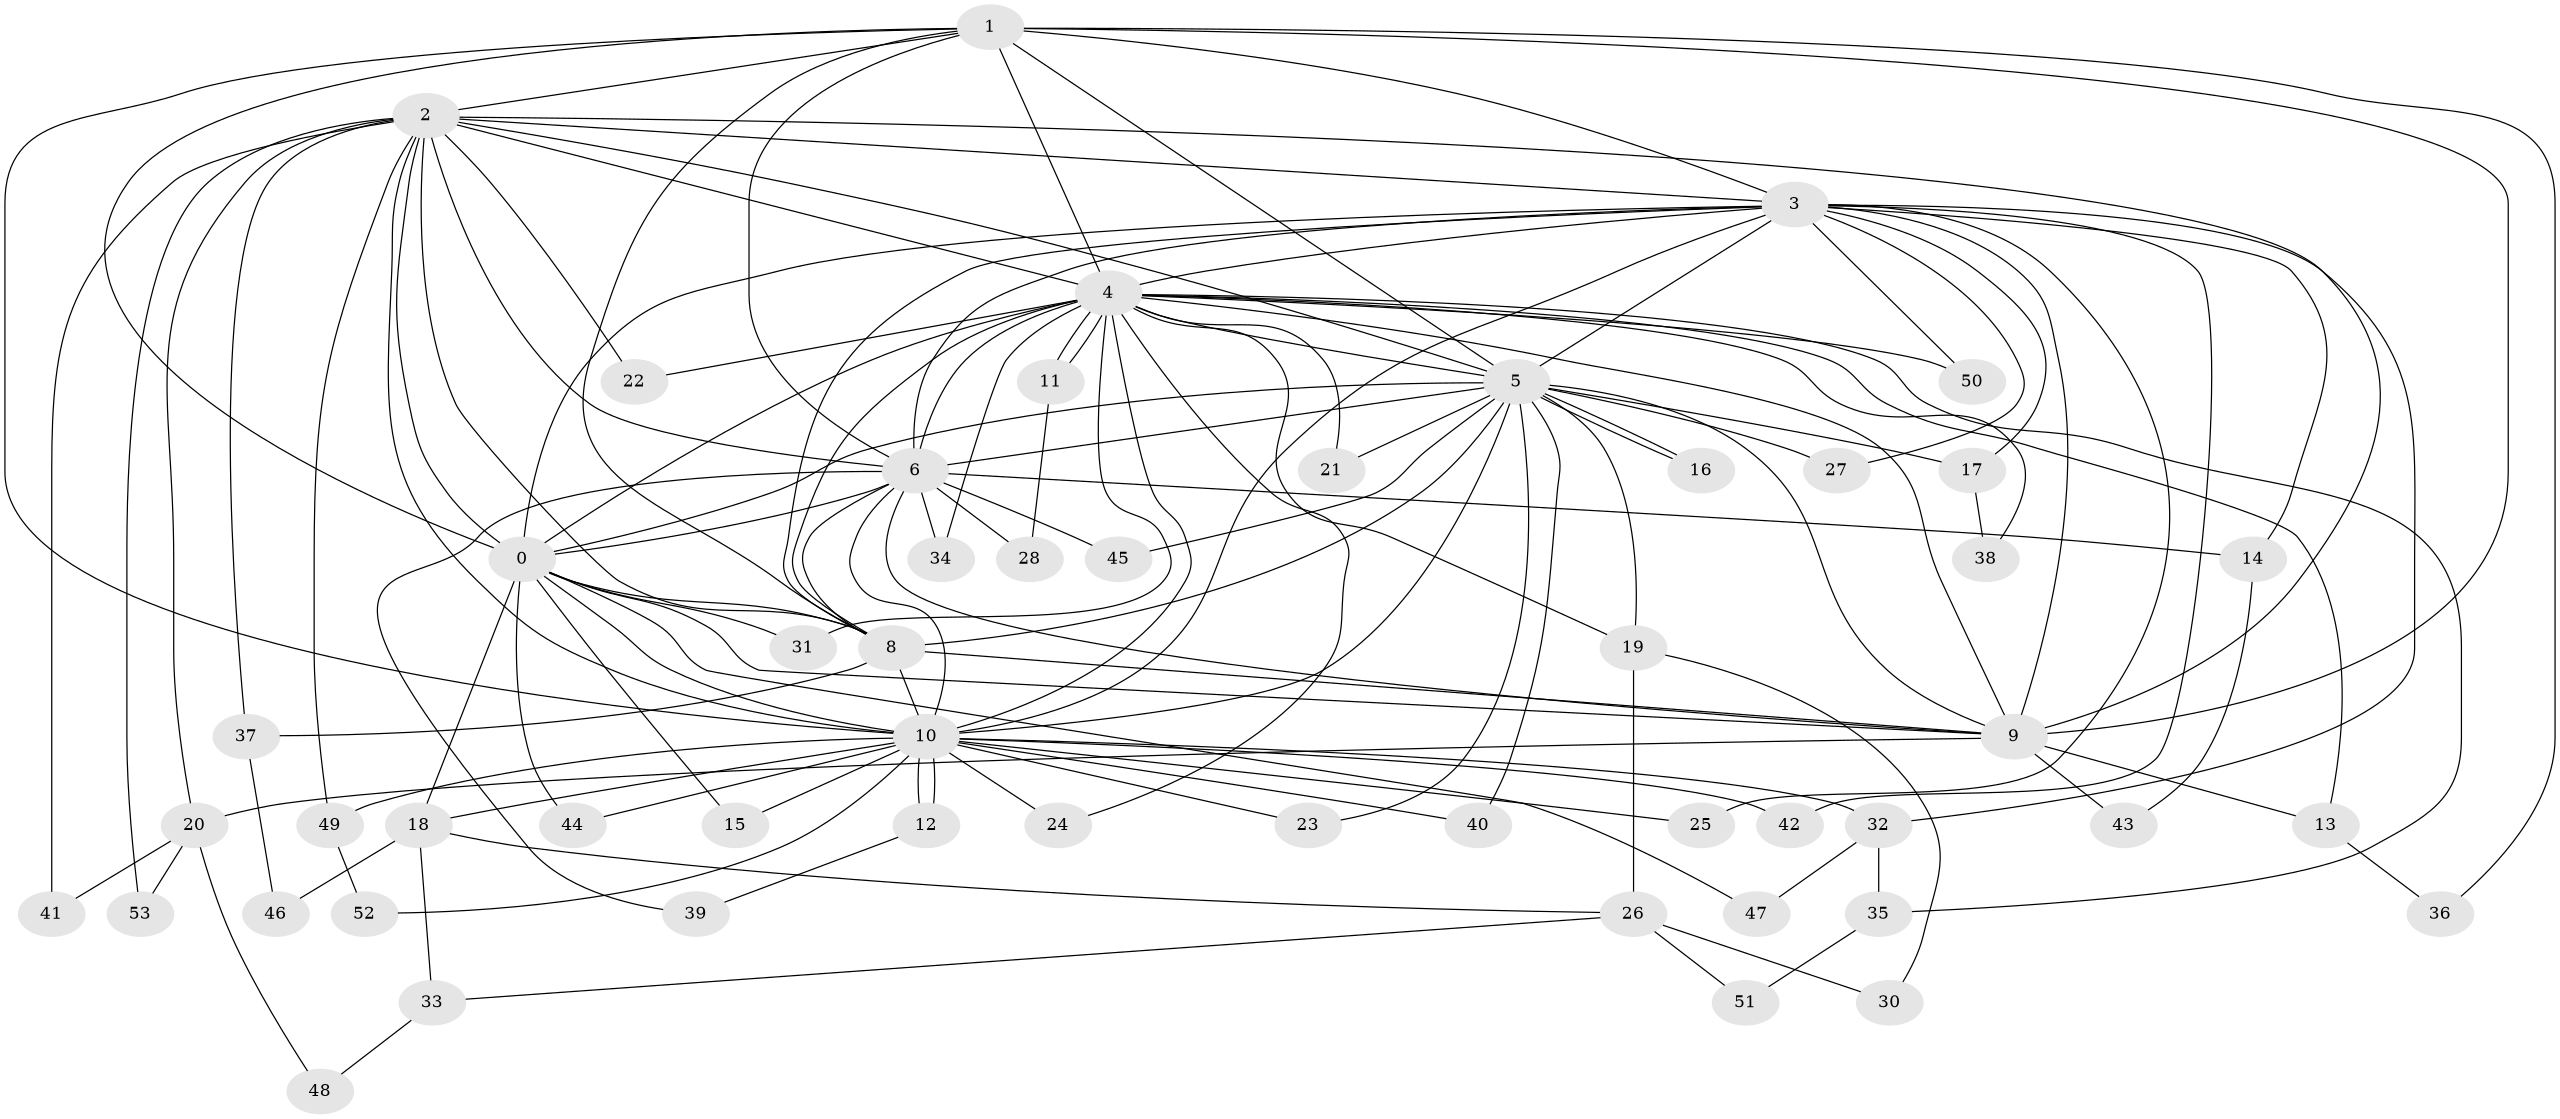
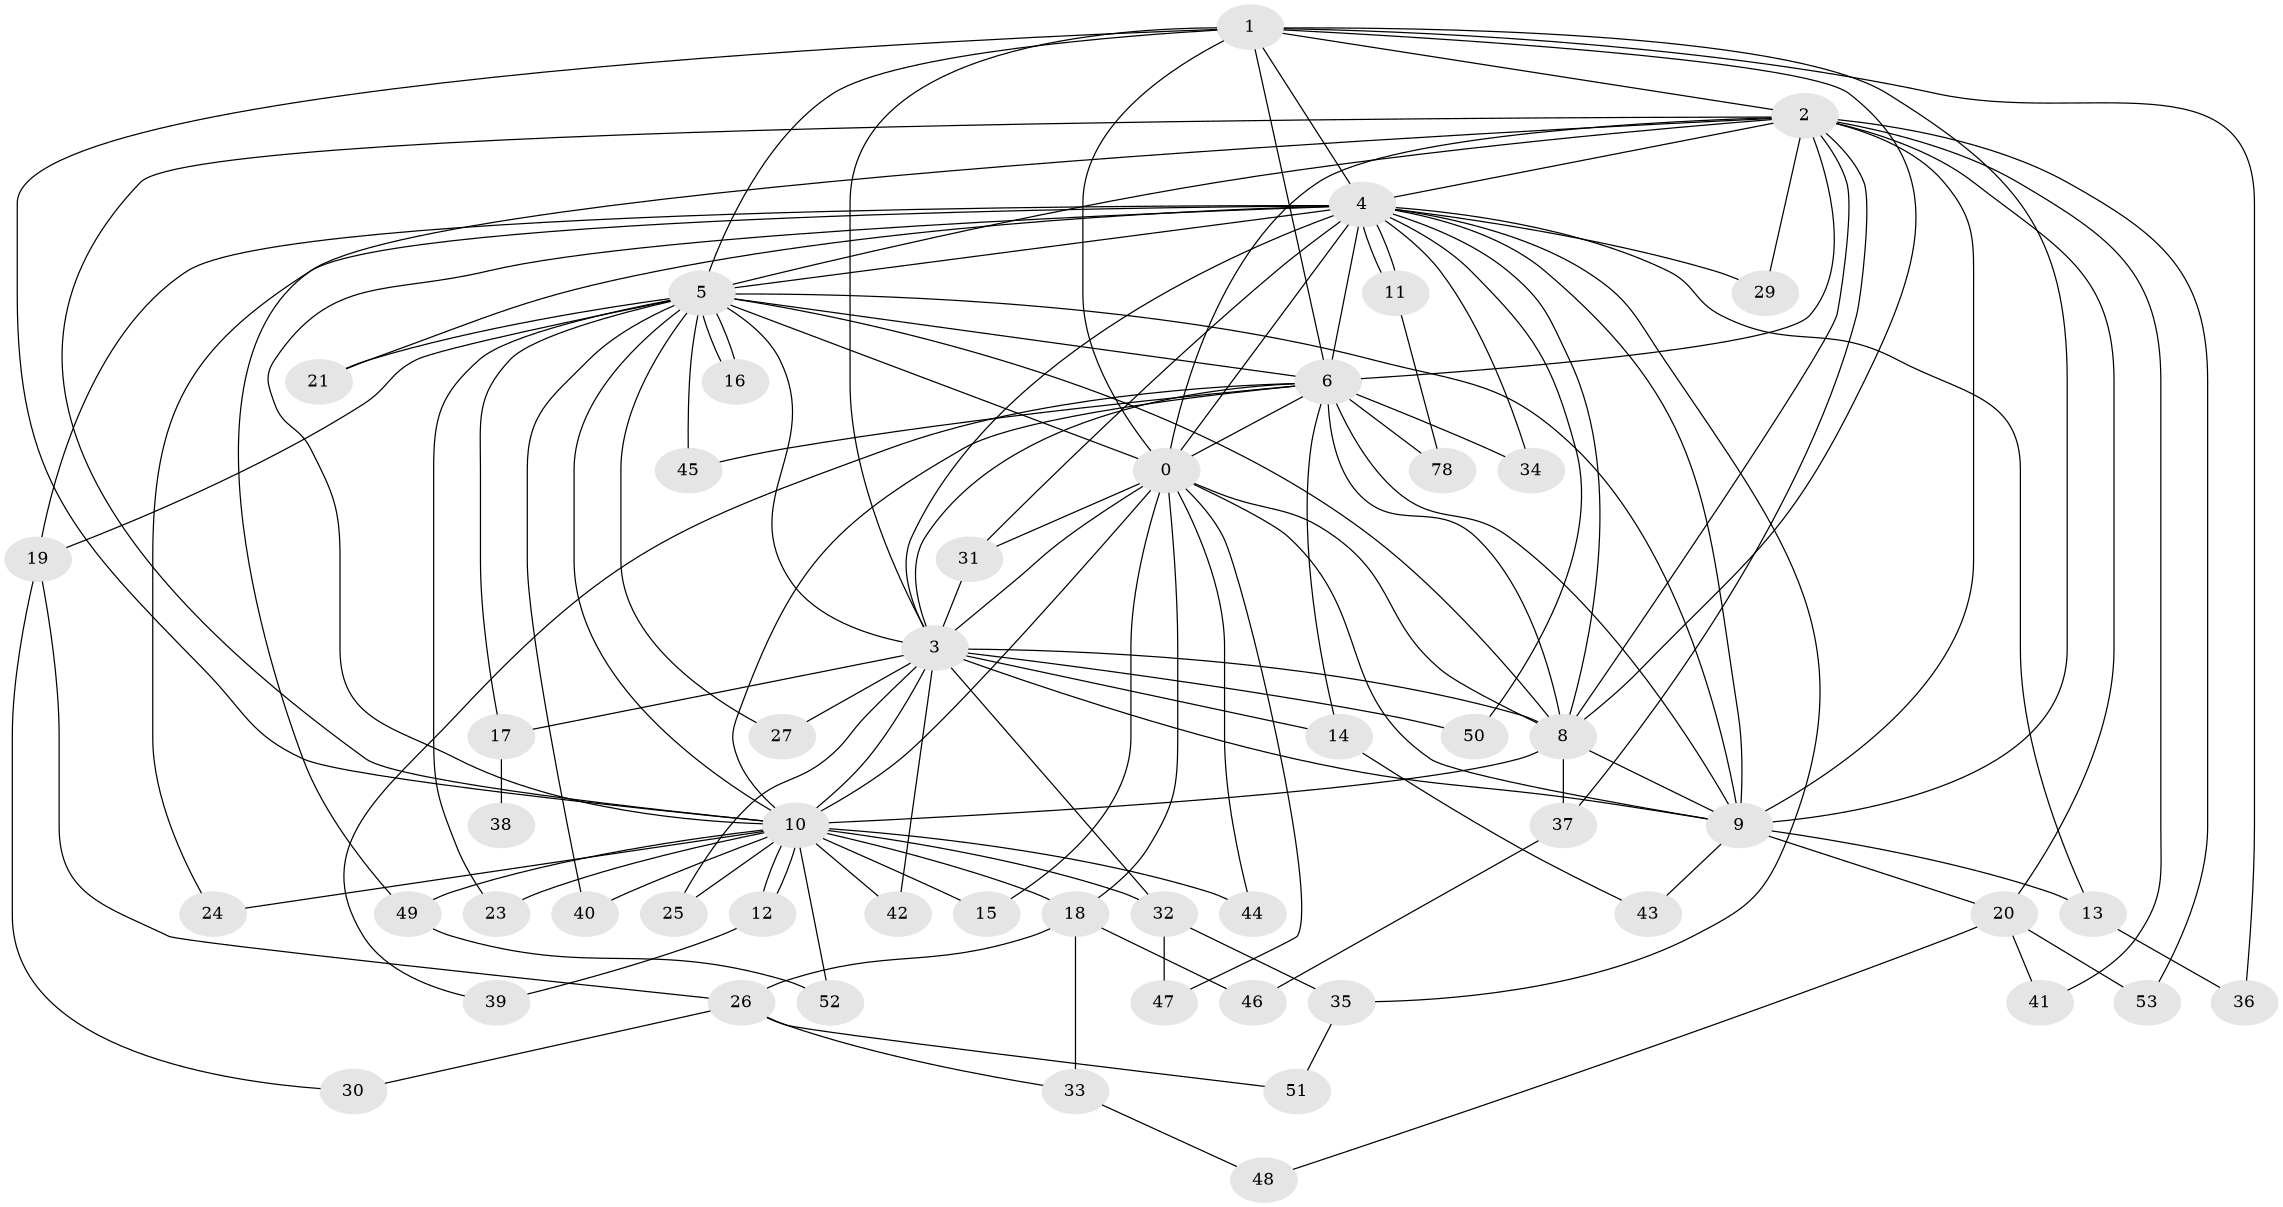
(1111, 160) -> (952, 604)
(1693, 338) -> none
(634, 382) -> (1765, 293)
(1030, 559) -> (1443, 471)
